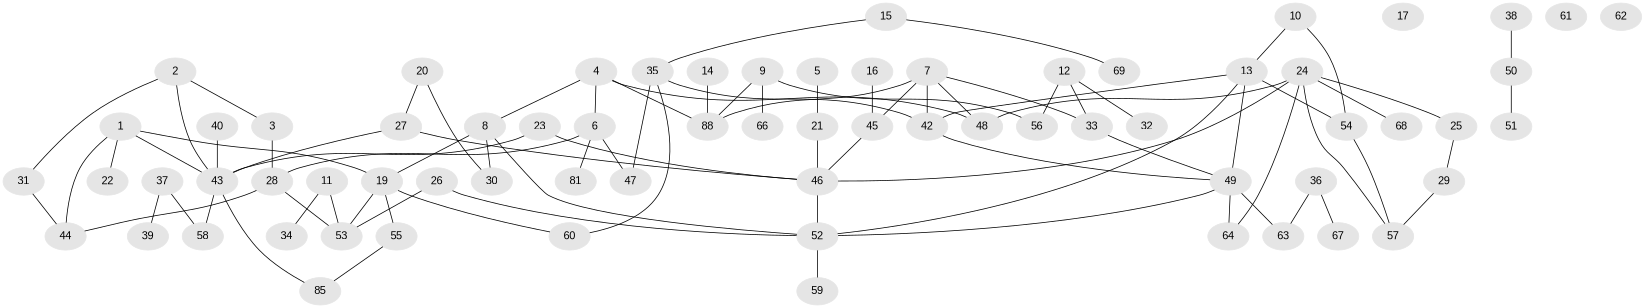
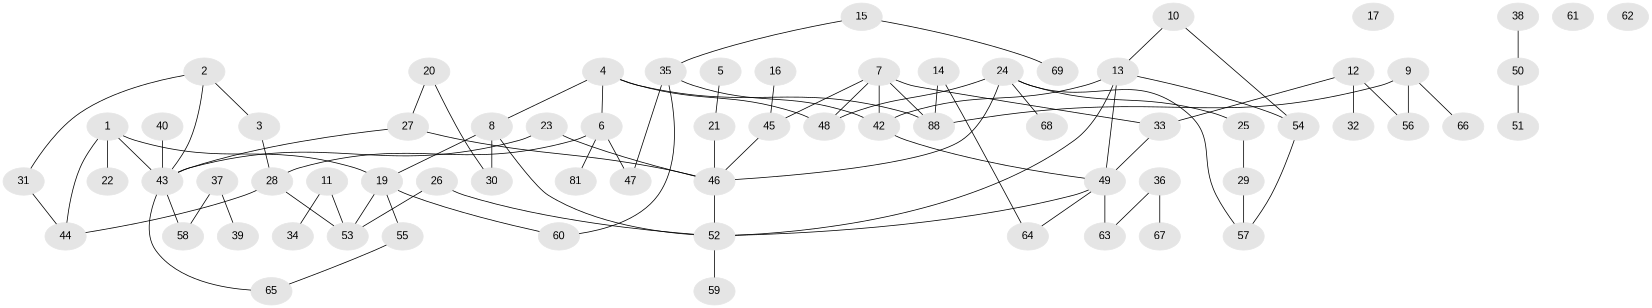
(1275, 158) -> (984, 154)
(320, 291) -> (271, 291)
